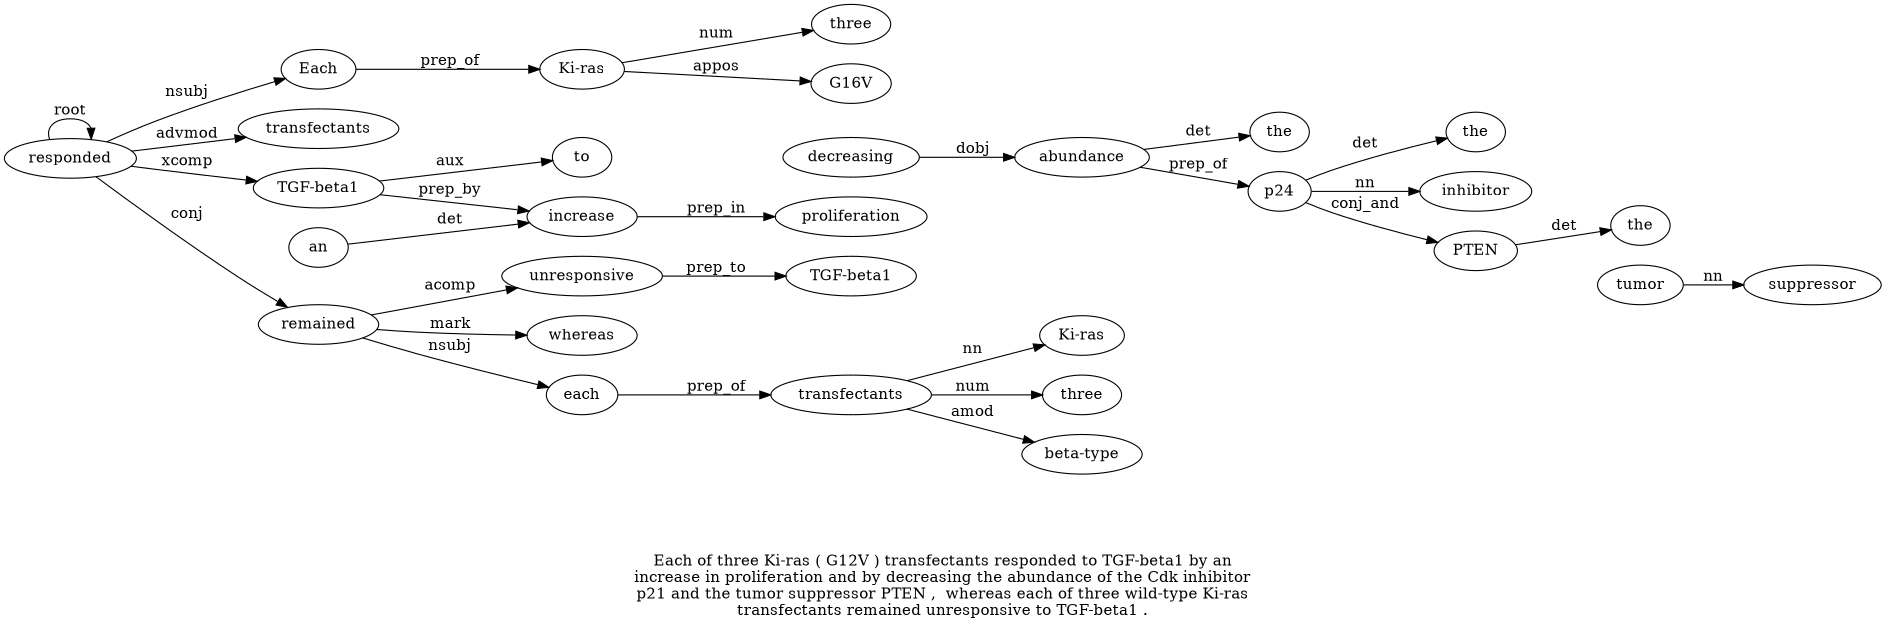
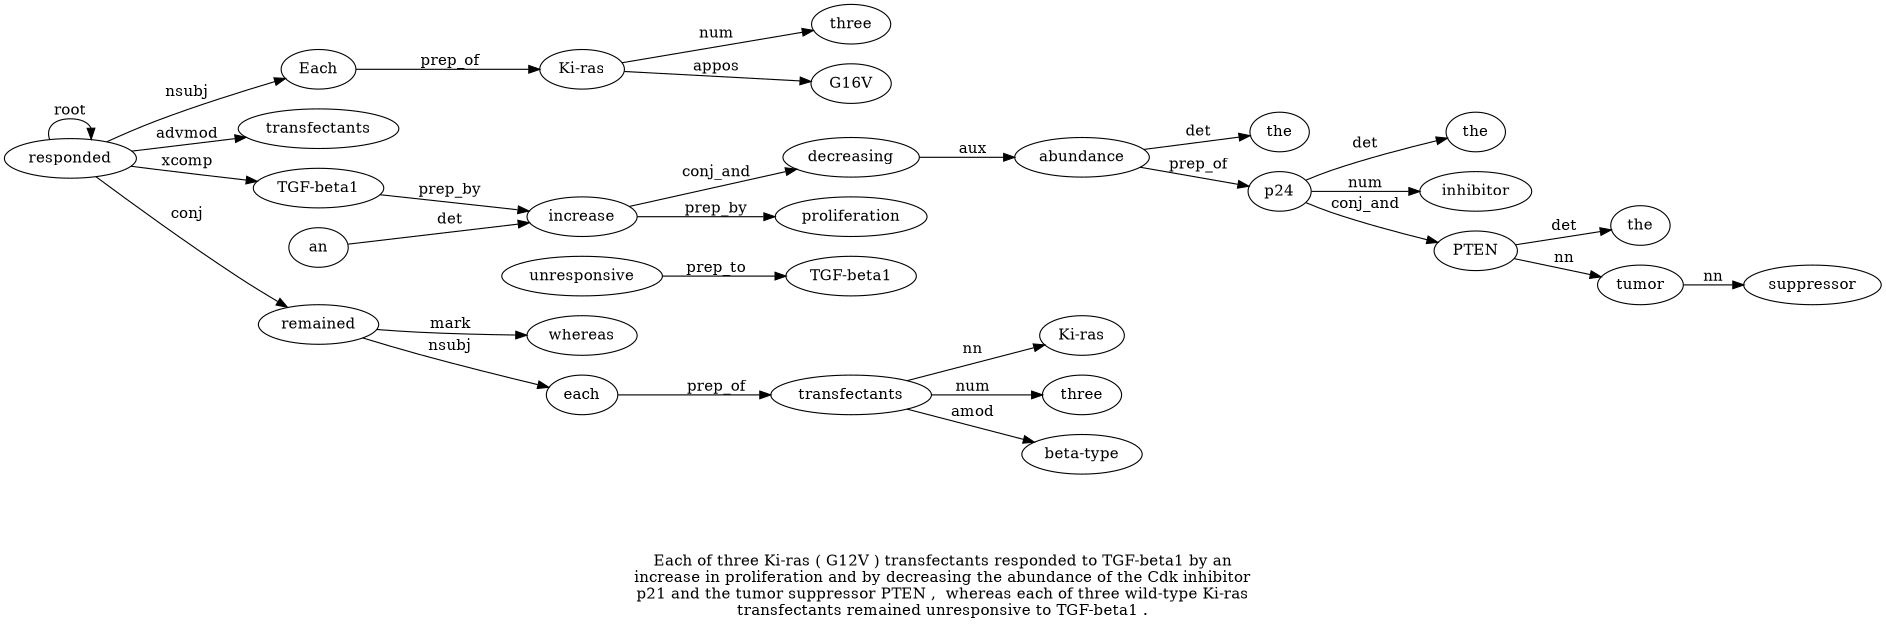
(973, 149) -> (973, 149)
(582, 157) -> none
(1366, 183) -> (1366, 183)
none -> (708, 189)
(717, 208) -> (717, 208)
none -> (1552, 267)
(439, 302) -> none
